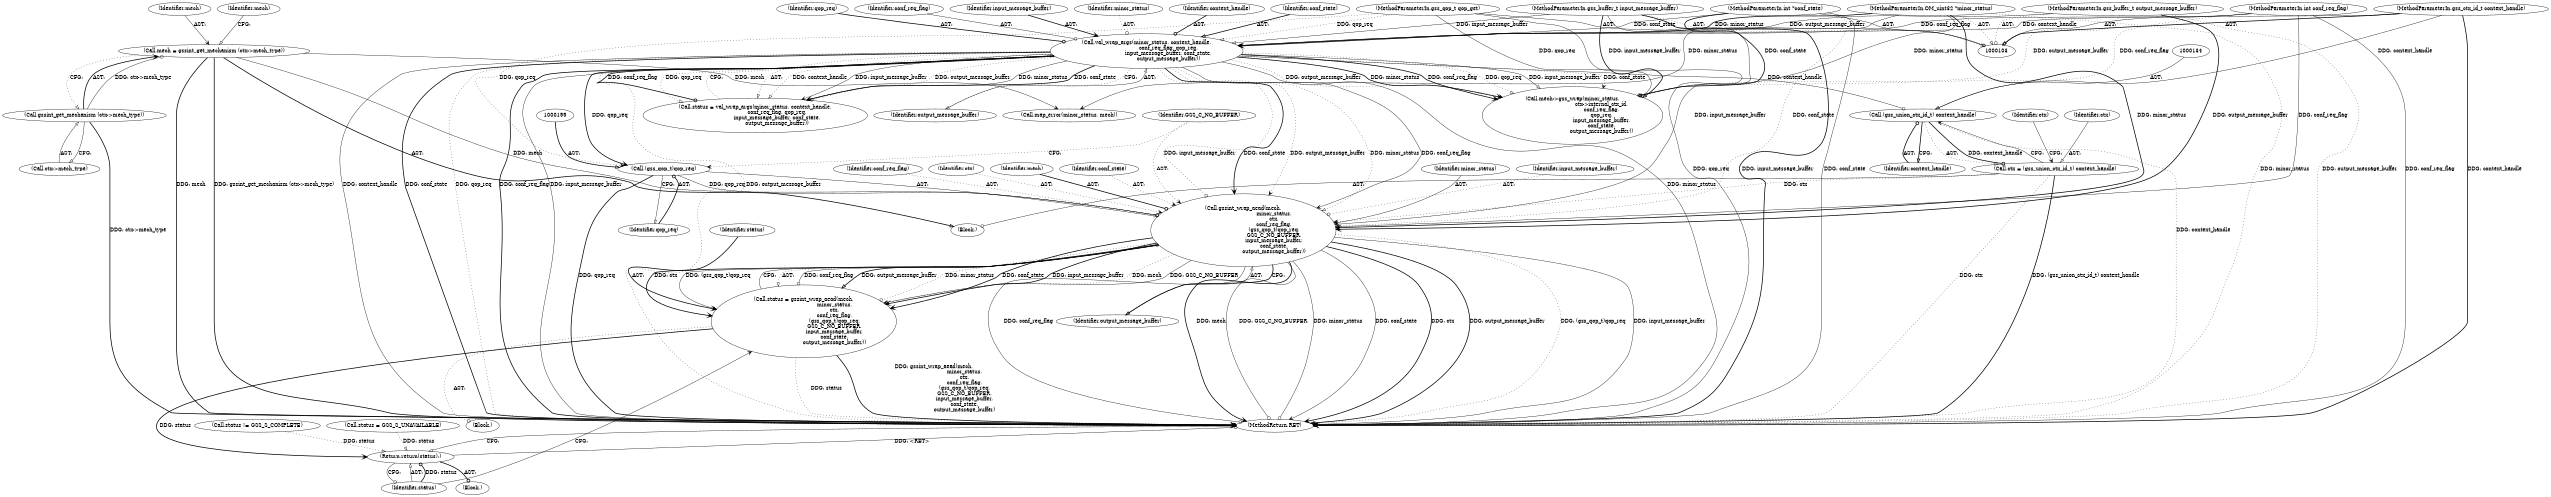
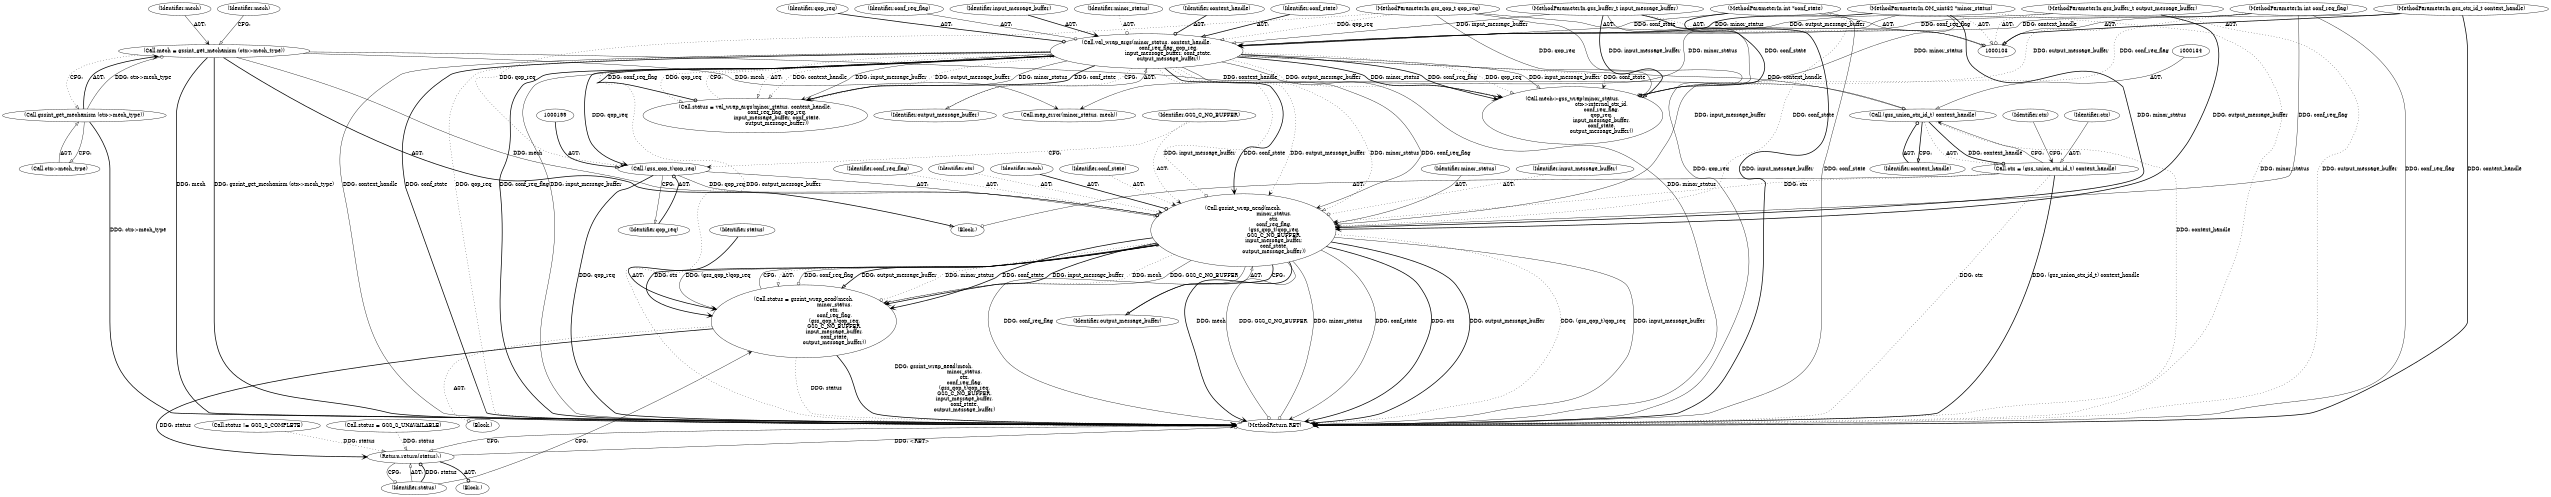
(1428, 9) -> (1428, 9)
(2192, 76) -> (1107, 72)
